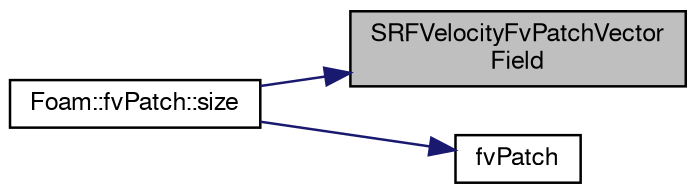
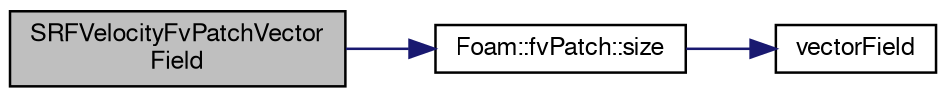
(293, 81) -> (377, 49)
(518, 159) -> (856, 49)
